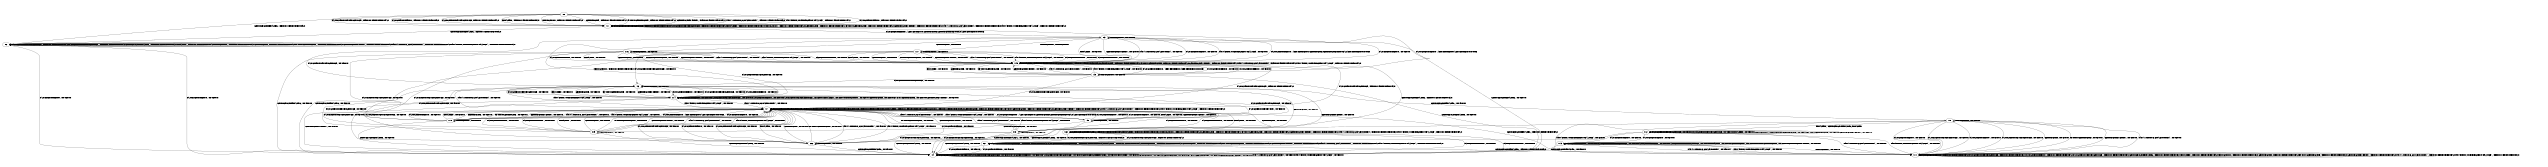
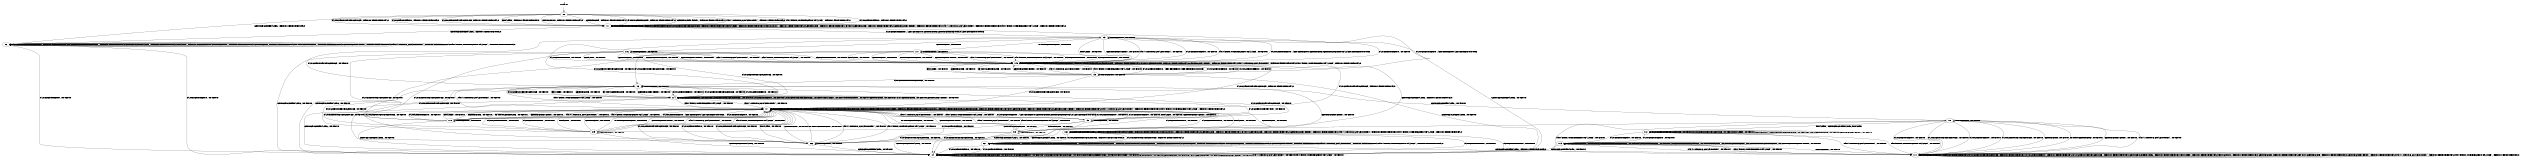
none -> (564, 5)
(1054, 45) -> (1054, 45)
(614, 69) -> (614, 69)
(1089, 91) -> (1048, 125)
(1342, 117) -> none
(322, 126) -> (322, 126)
(1287, 139) -> none
